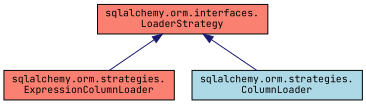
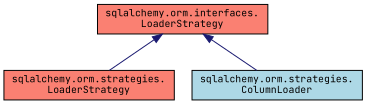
(89, 85) -> (89, 85)
